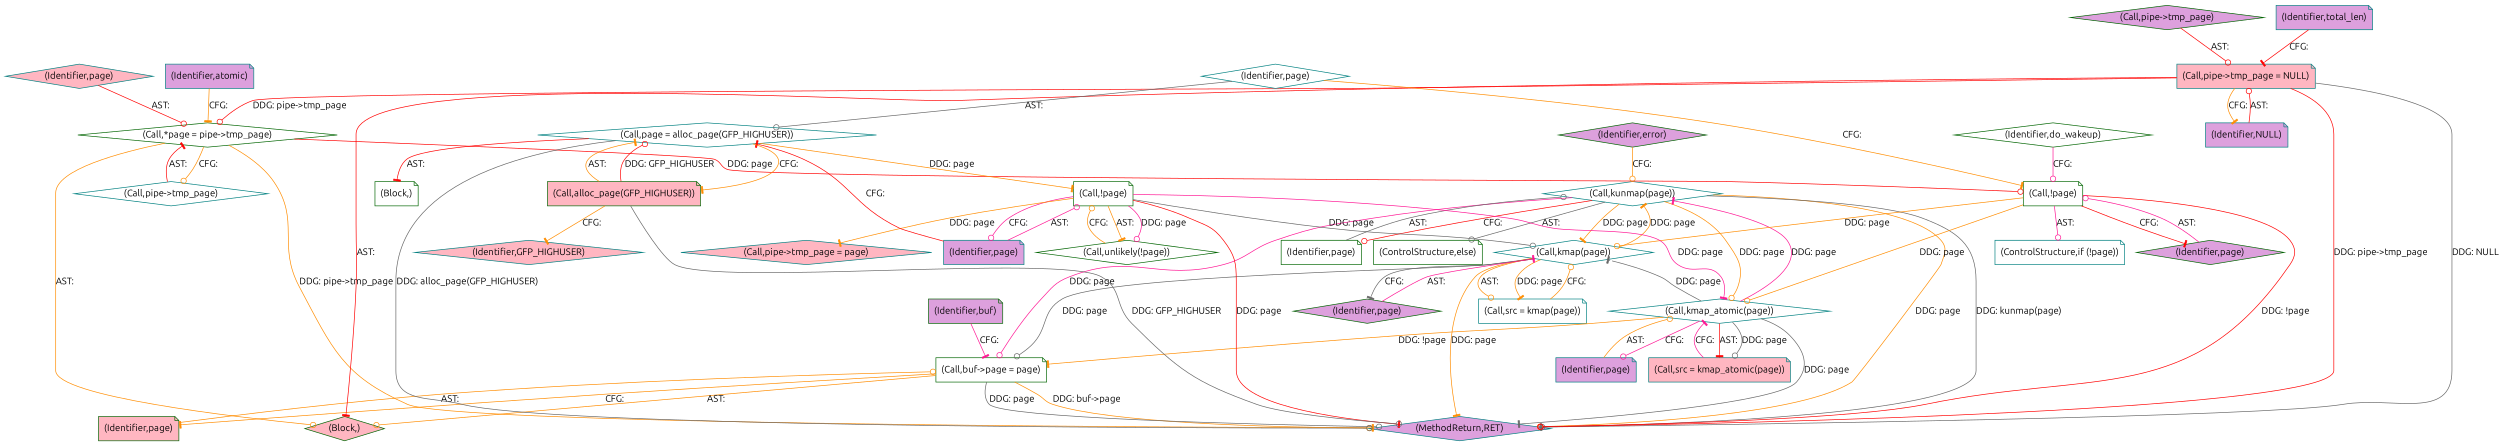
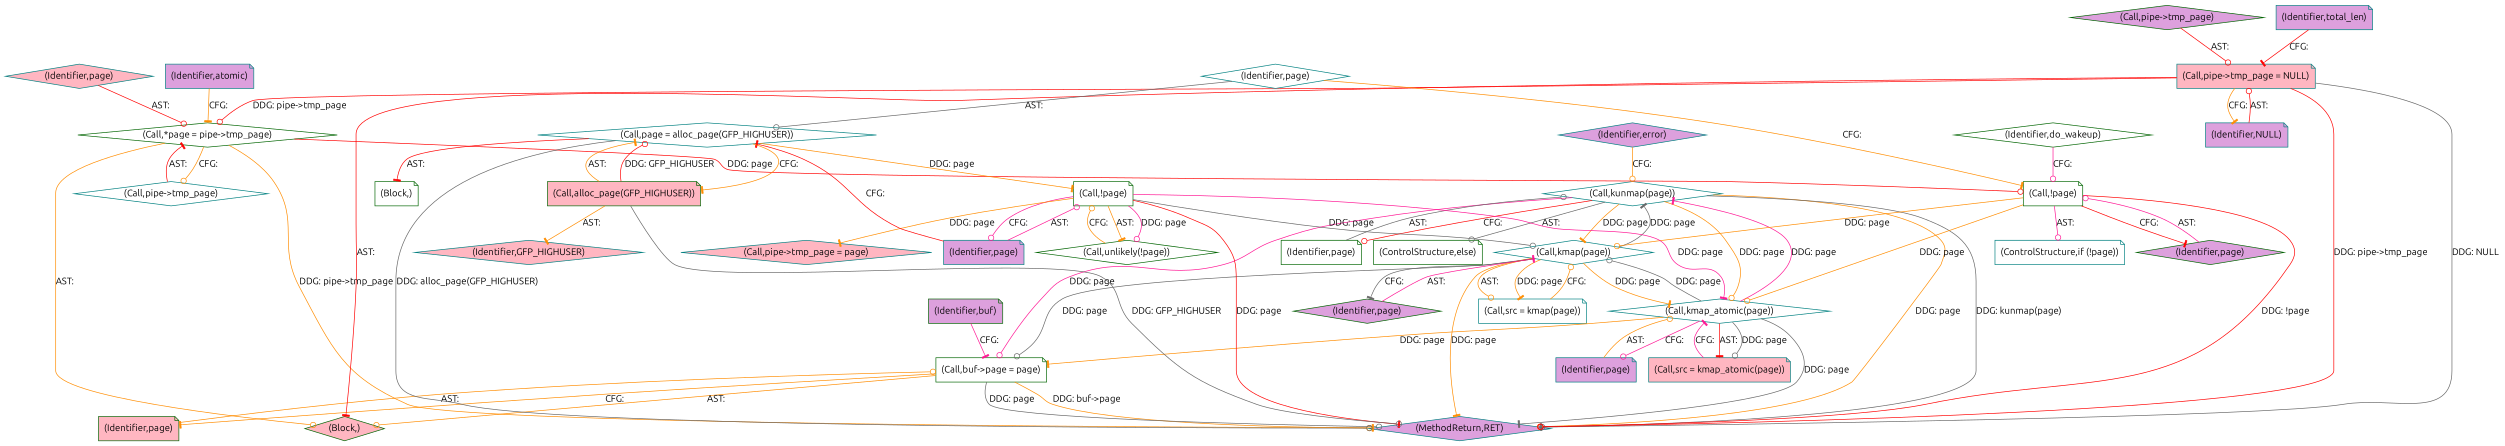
(1632, 135) -> (1632, 135)
(593, 223) -> (593, 223)
(1646, 231) -> (1646, 231)
(1659, 276) -> (1659, 276)
none -> (1622, 290)
(1422, 341) -> (1422, 341)
